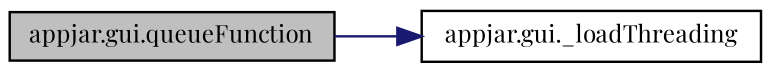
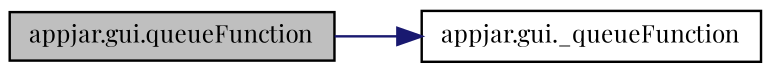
(591, 36) -> (591, 36)
